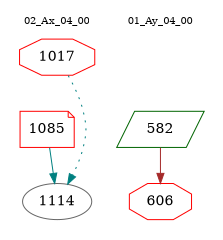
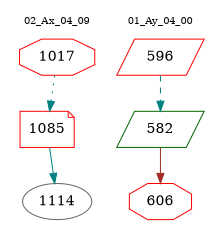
(57, 22) -> (57, 22)
none -> (160, 57)
(86, 125) -> (53, 88)
